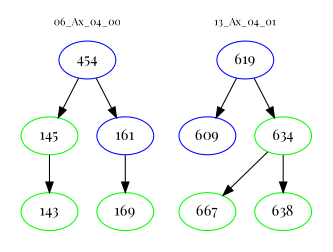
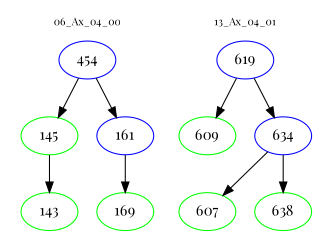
(207, 136) -> (207, 136)
(283, 136) -> (283, 136)
(207, 212) -> (207, 212)
